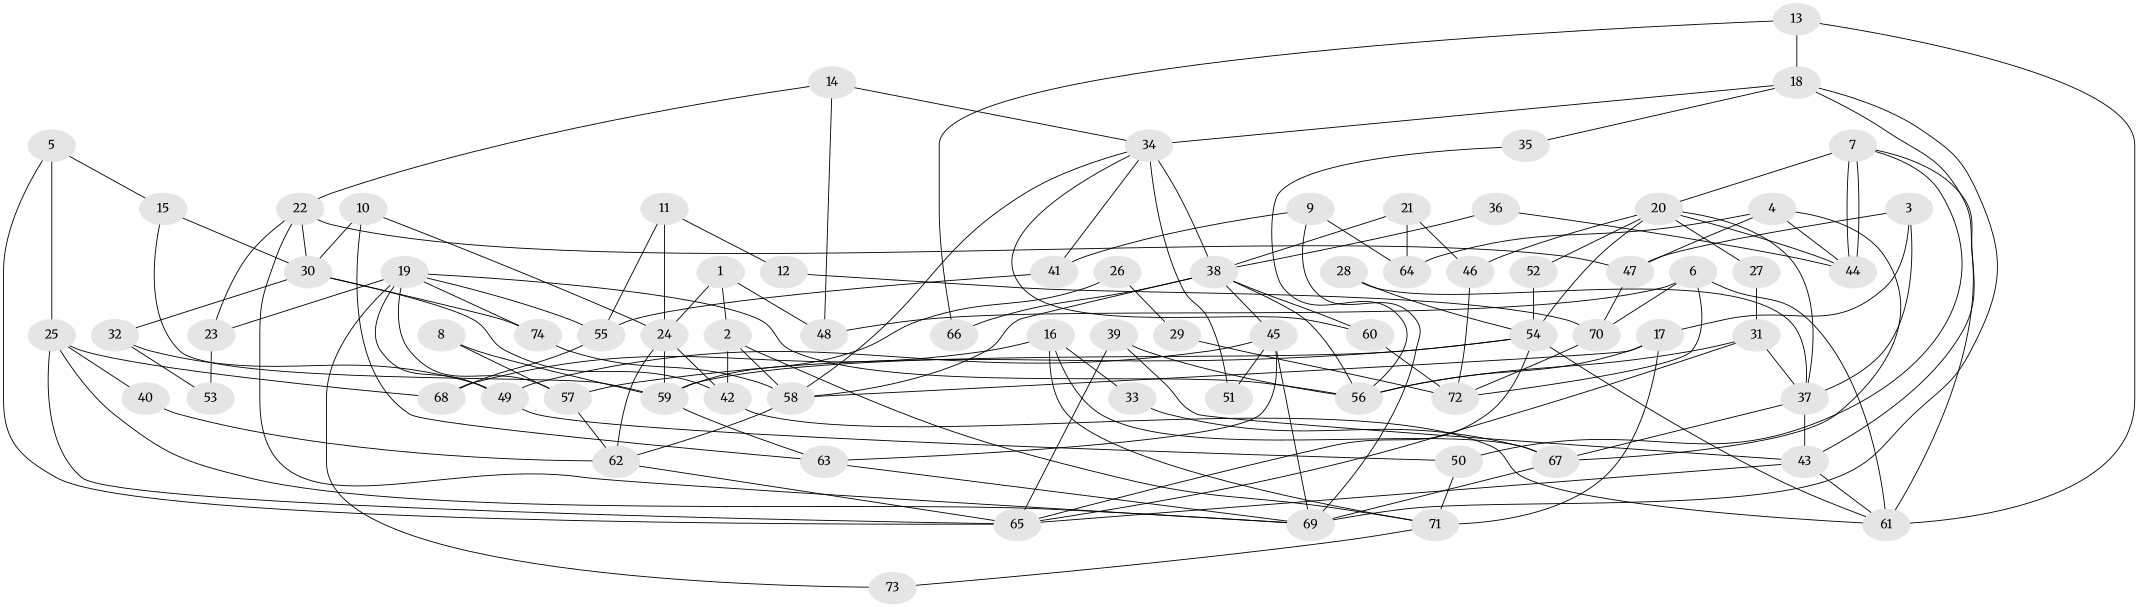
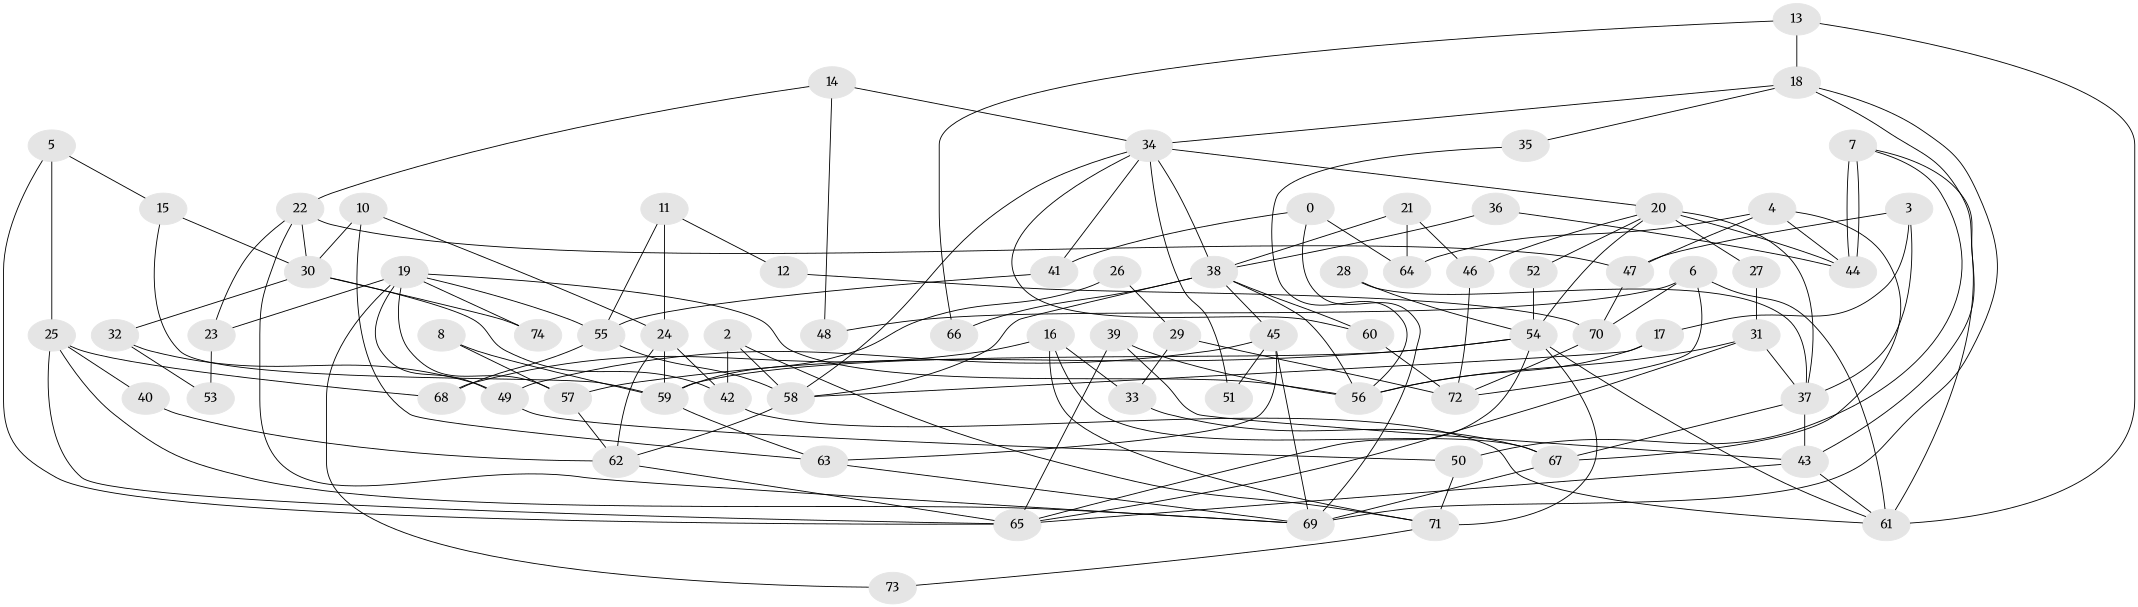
(1756, 177) -> (1404, 177)
(1311, 209) -> (1311, 209)
(721, 272) -> none
none -> (1155, 366)
(659, 367) -> (684, 365)
(1592, 486) -> (1591, 469)
